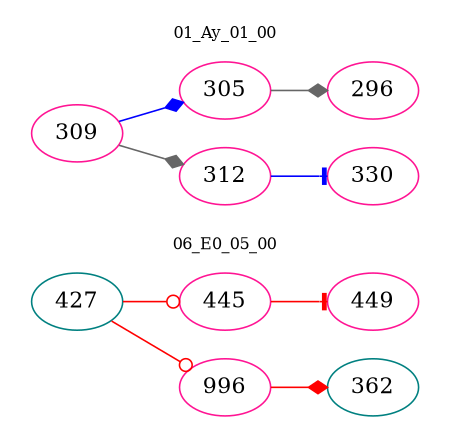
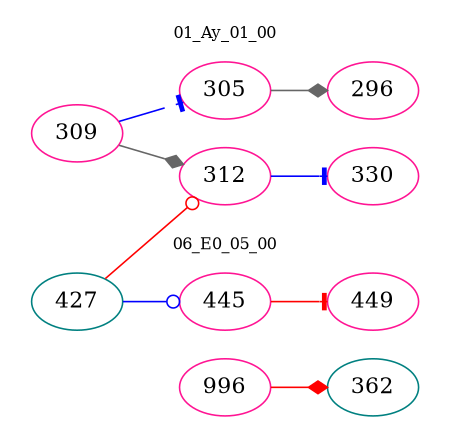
(142, 115) -> (142, 115)
(145, 302) -> (145, 302)
(146, 341) -> (146, 243)
